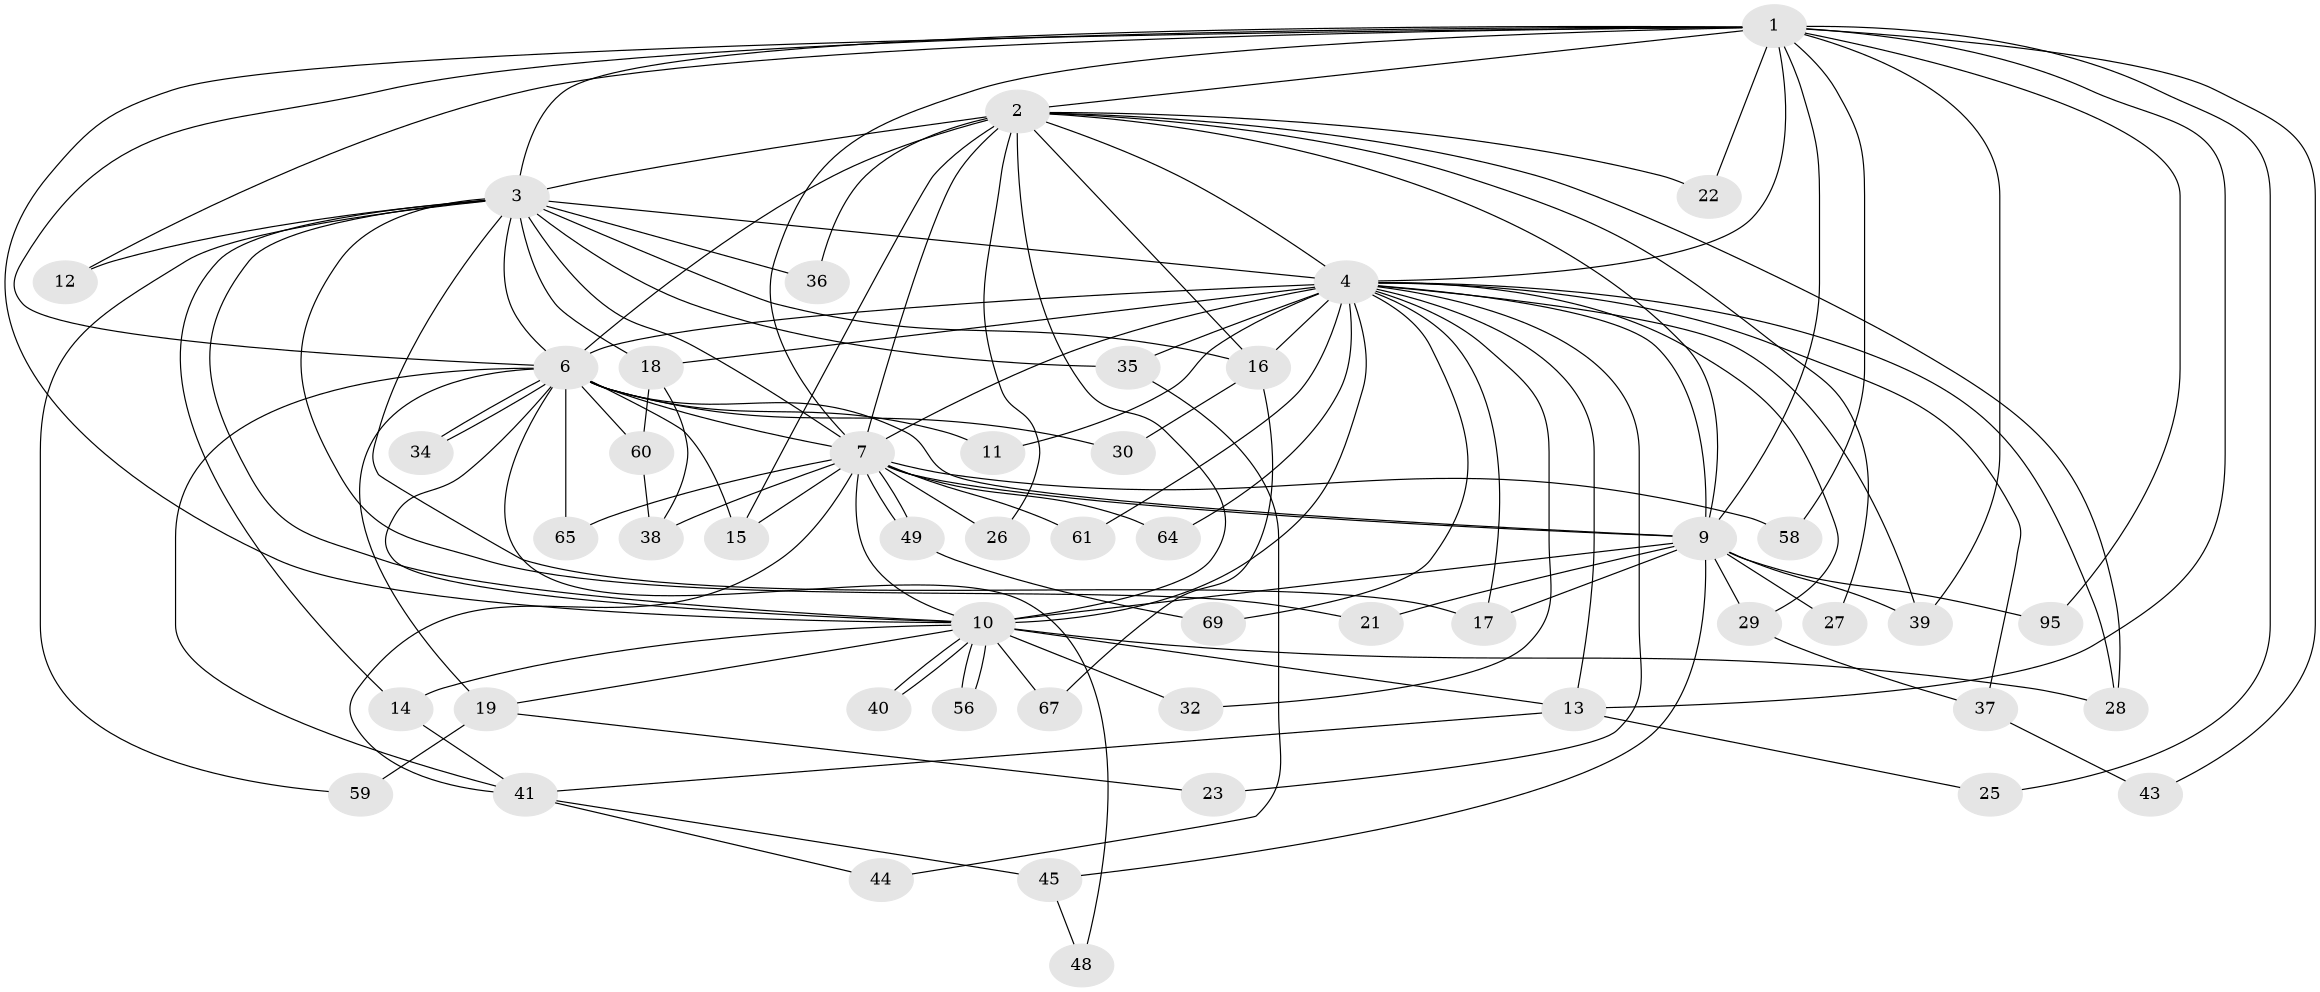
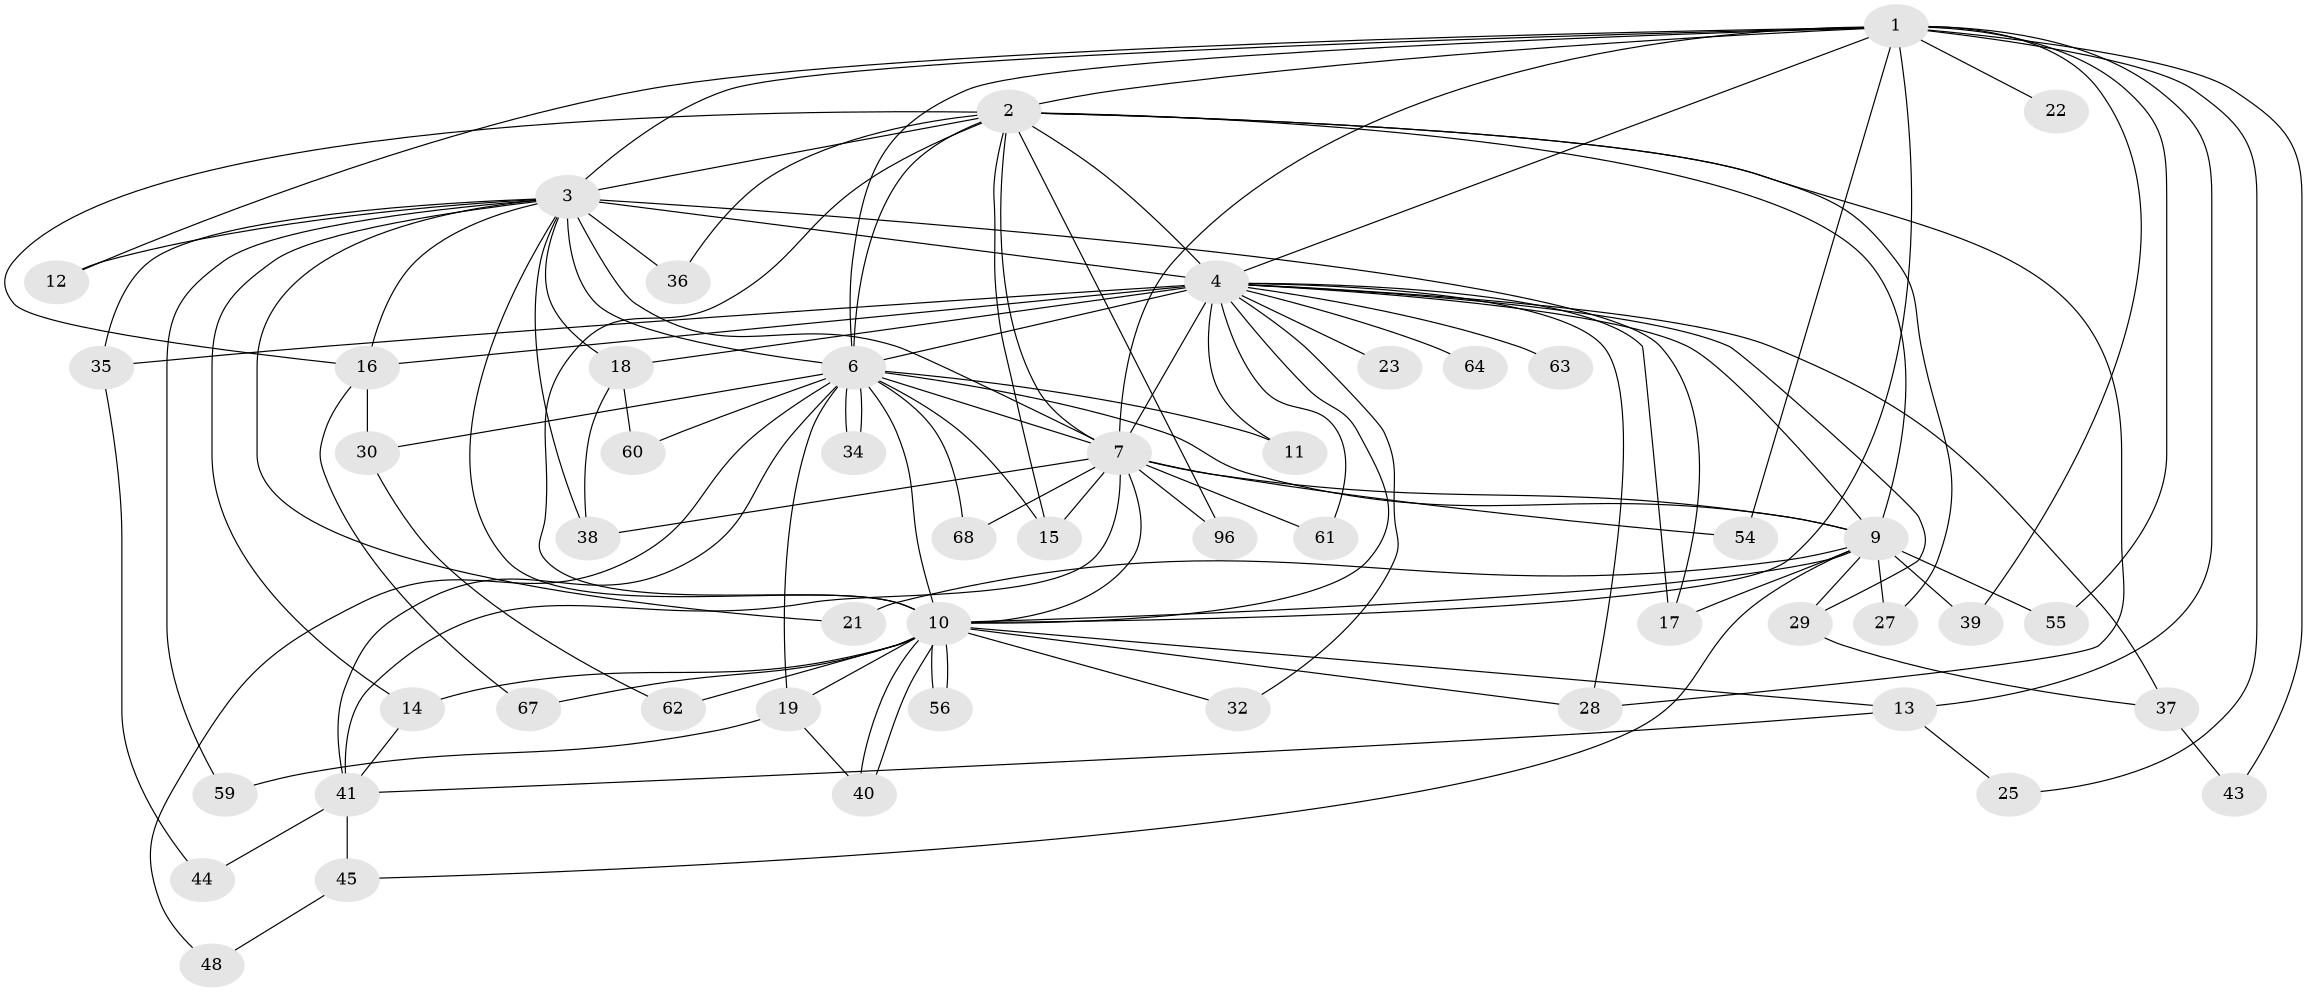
(1369, 128) -> none
(1819, 280) -> none
(1715, 339) -> none
(1589, 425) -> none
(1016, 495) -> none
(646, 496) -> (539, 369)
(566, 538) -> (964, 538)
(912, 538) -> none
(998, 538) -> (1225, 538)
(1790, 538) -> (1746, 538)
(1213, 624) -> (1561, 368)
(2051, 624) -> (2056, 624)
none -> (673, 709)
(850, 752) -> (826, 752)
